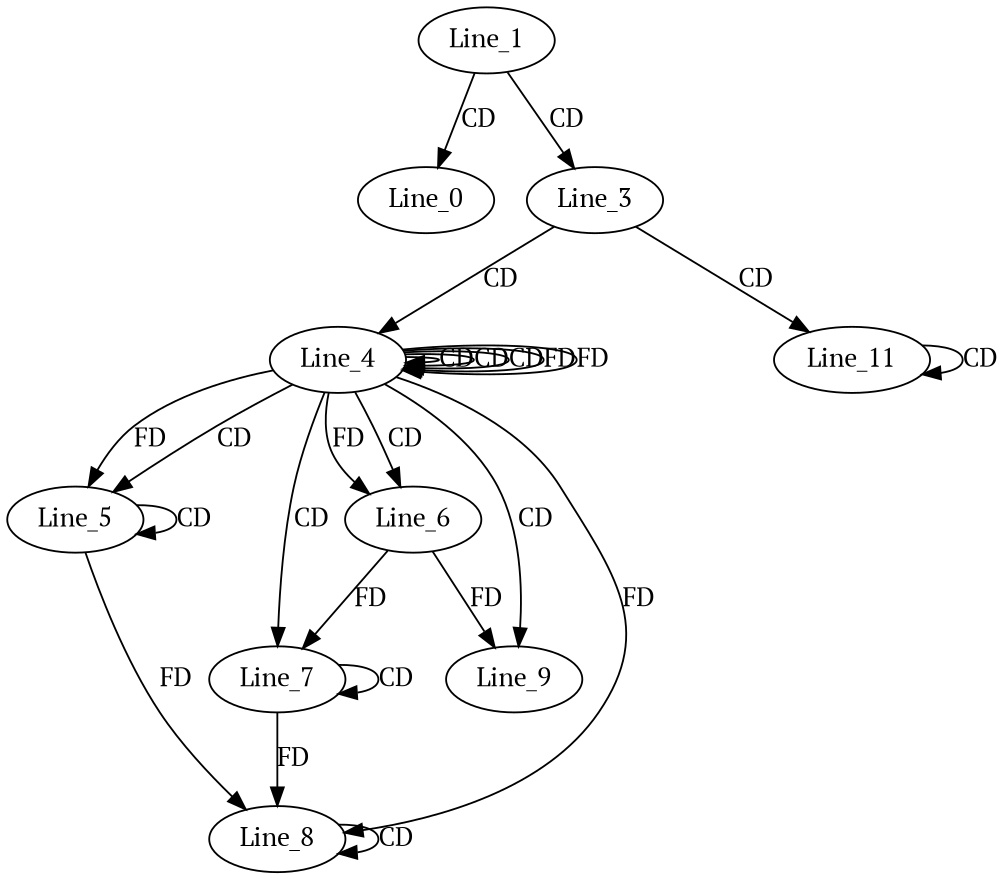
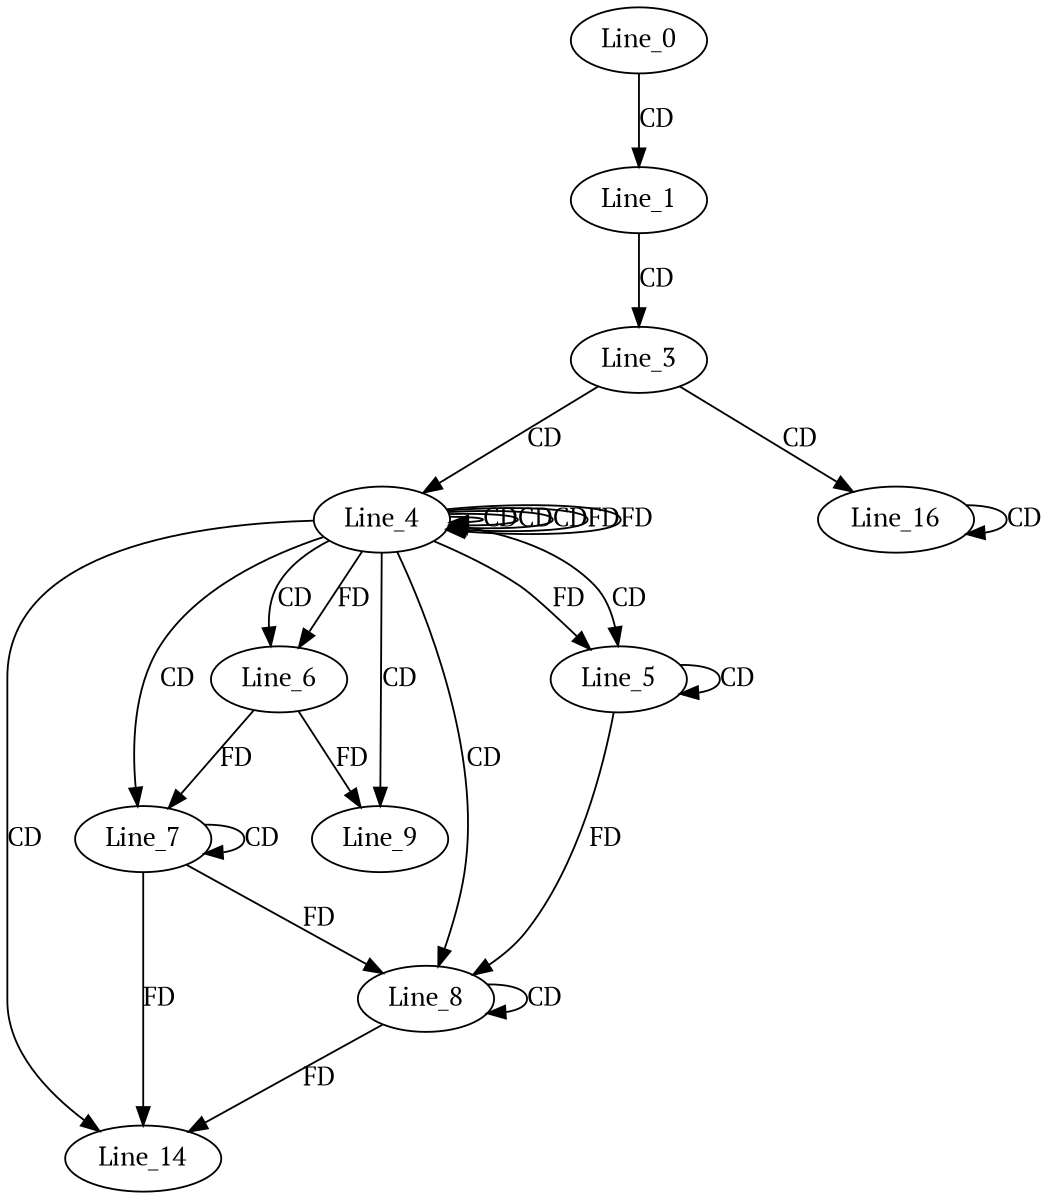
(460, 112) -> (639, 111)
(852, 360) -> (896, 520)
(639, 599) -> (484, 759)
none -> (143, 1159)
